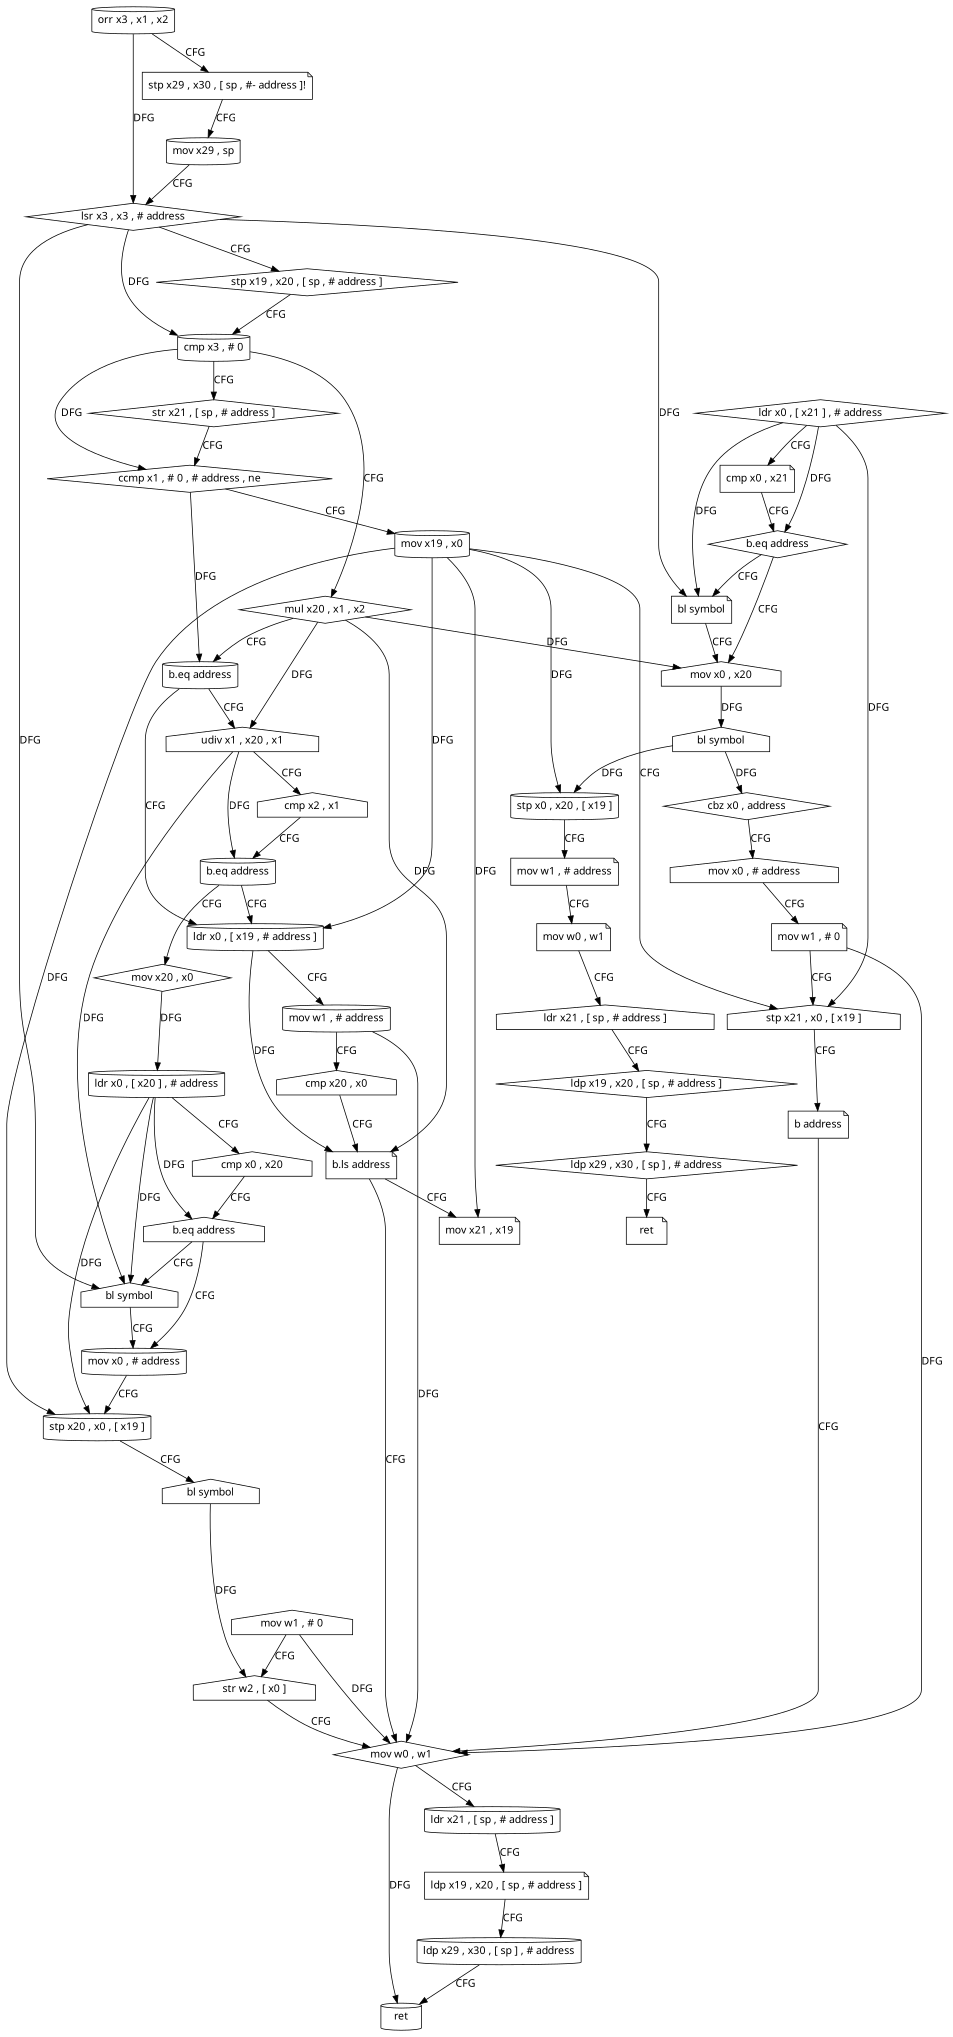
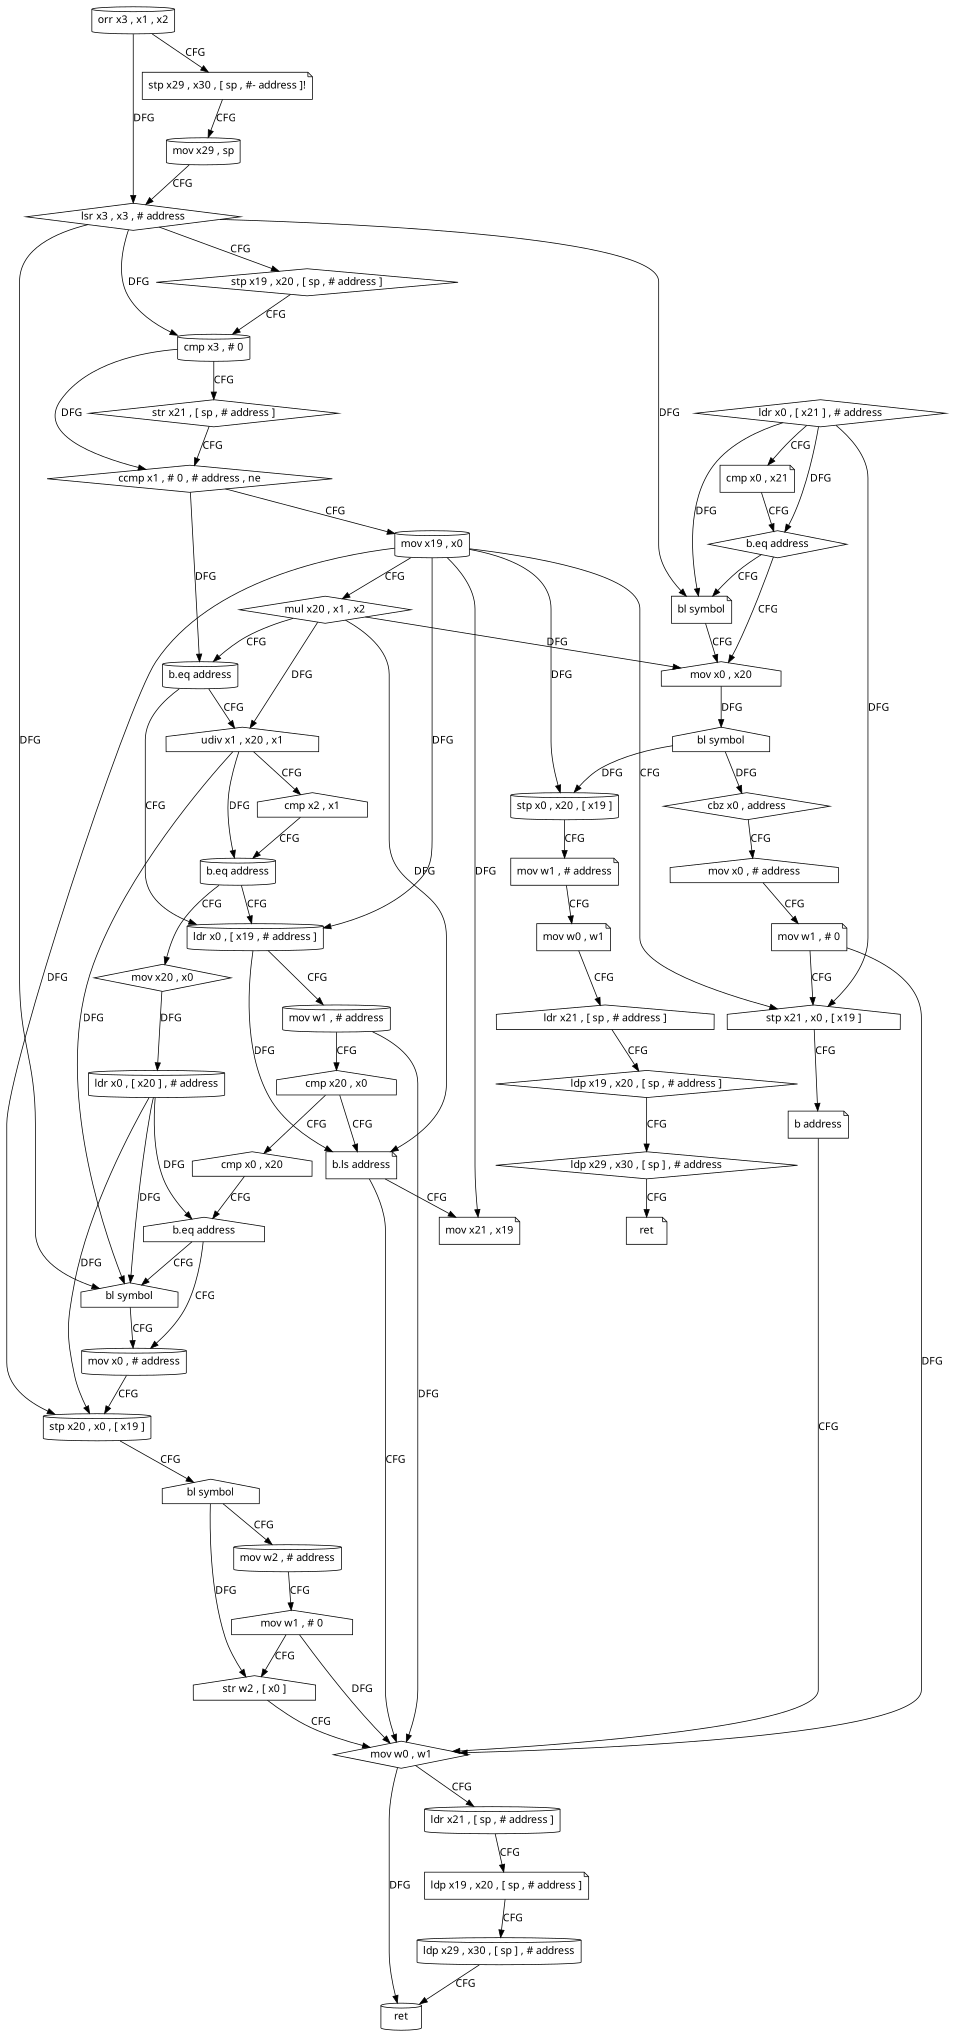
(361, 441) -> (380, 576)
(202, 1123) -> (298, 1122)
none -> (288, 1558)
